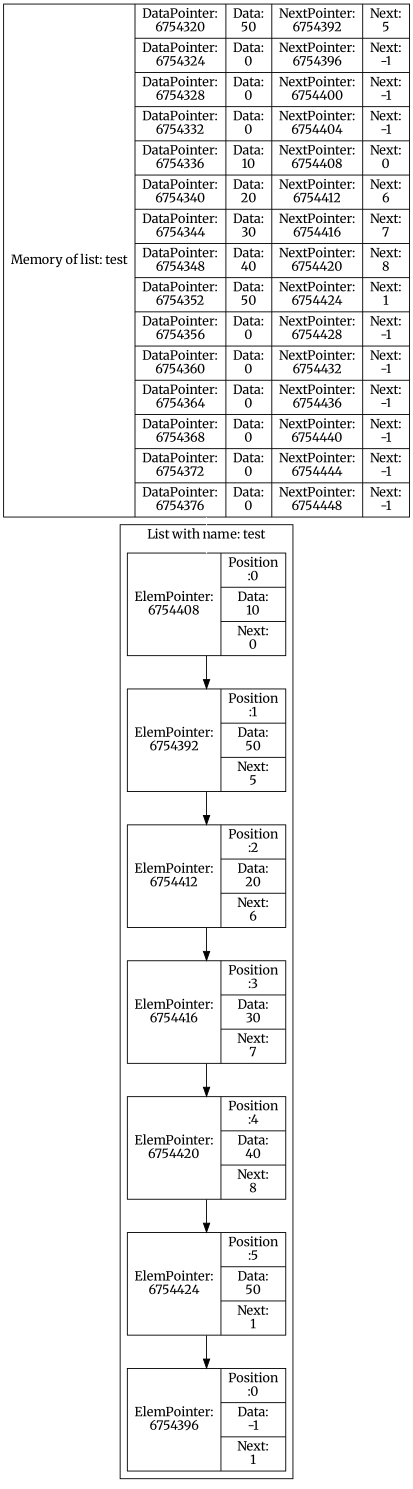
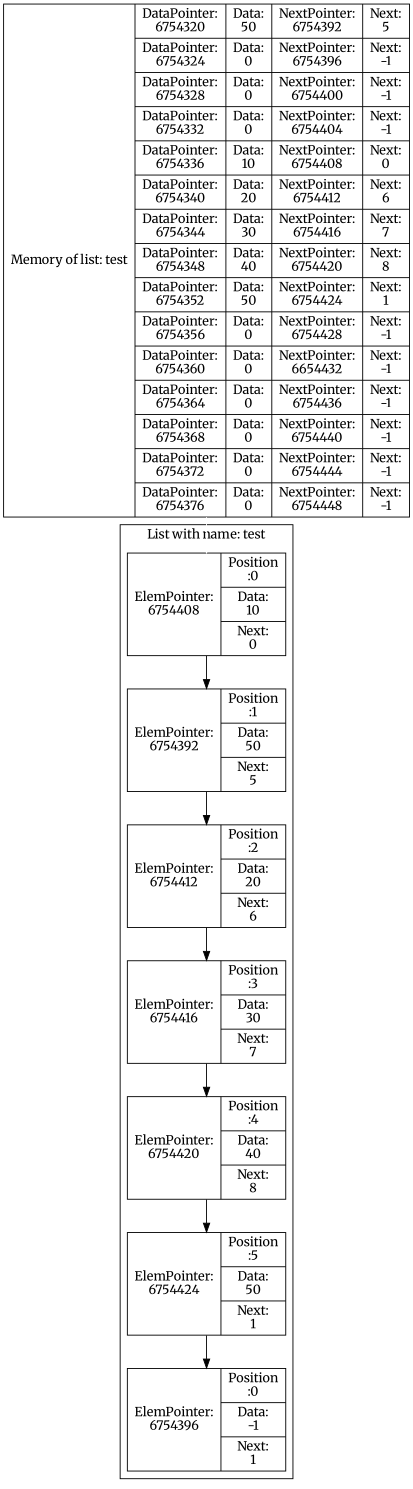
(317, 369) -> (317, 369)
